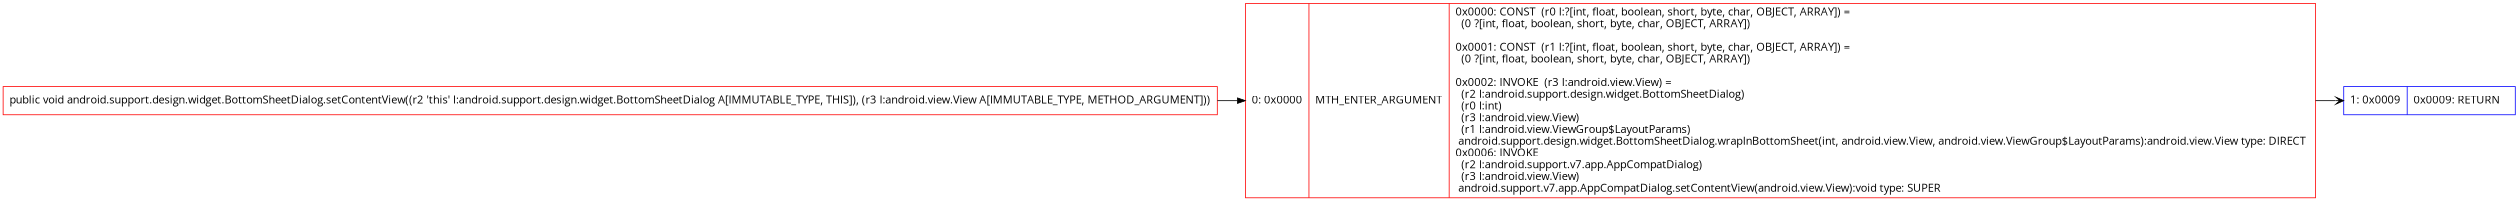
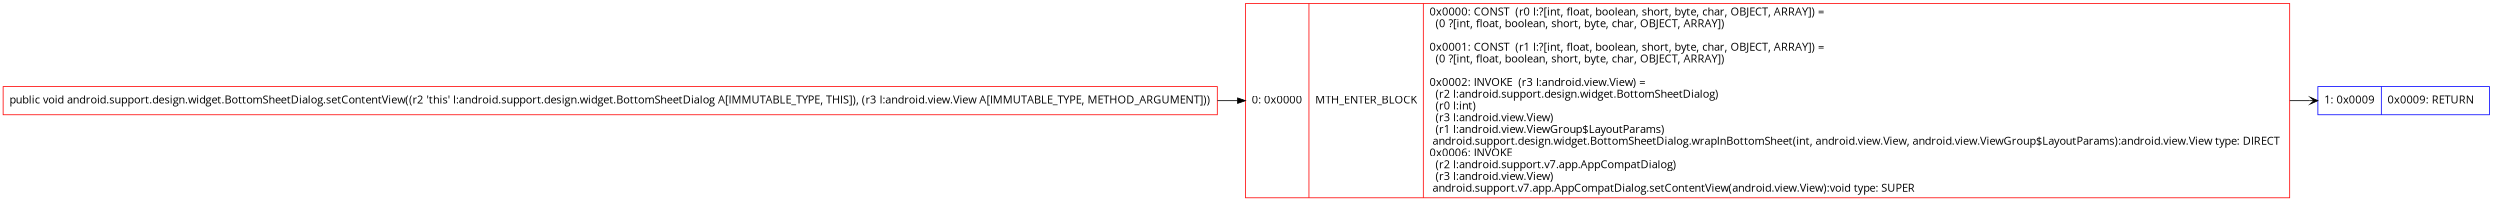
(1379, 100) -> (1366, 100)
